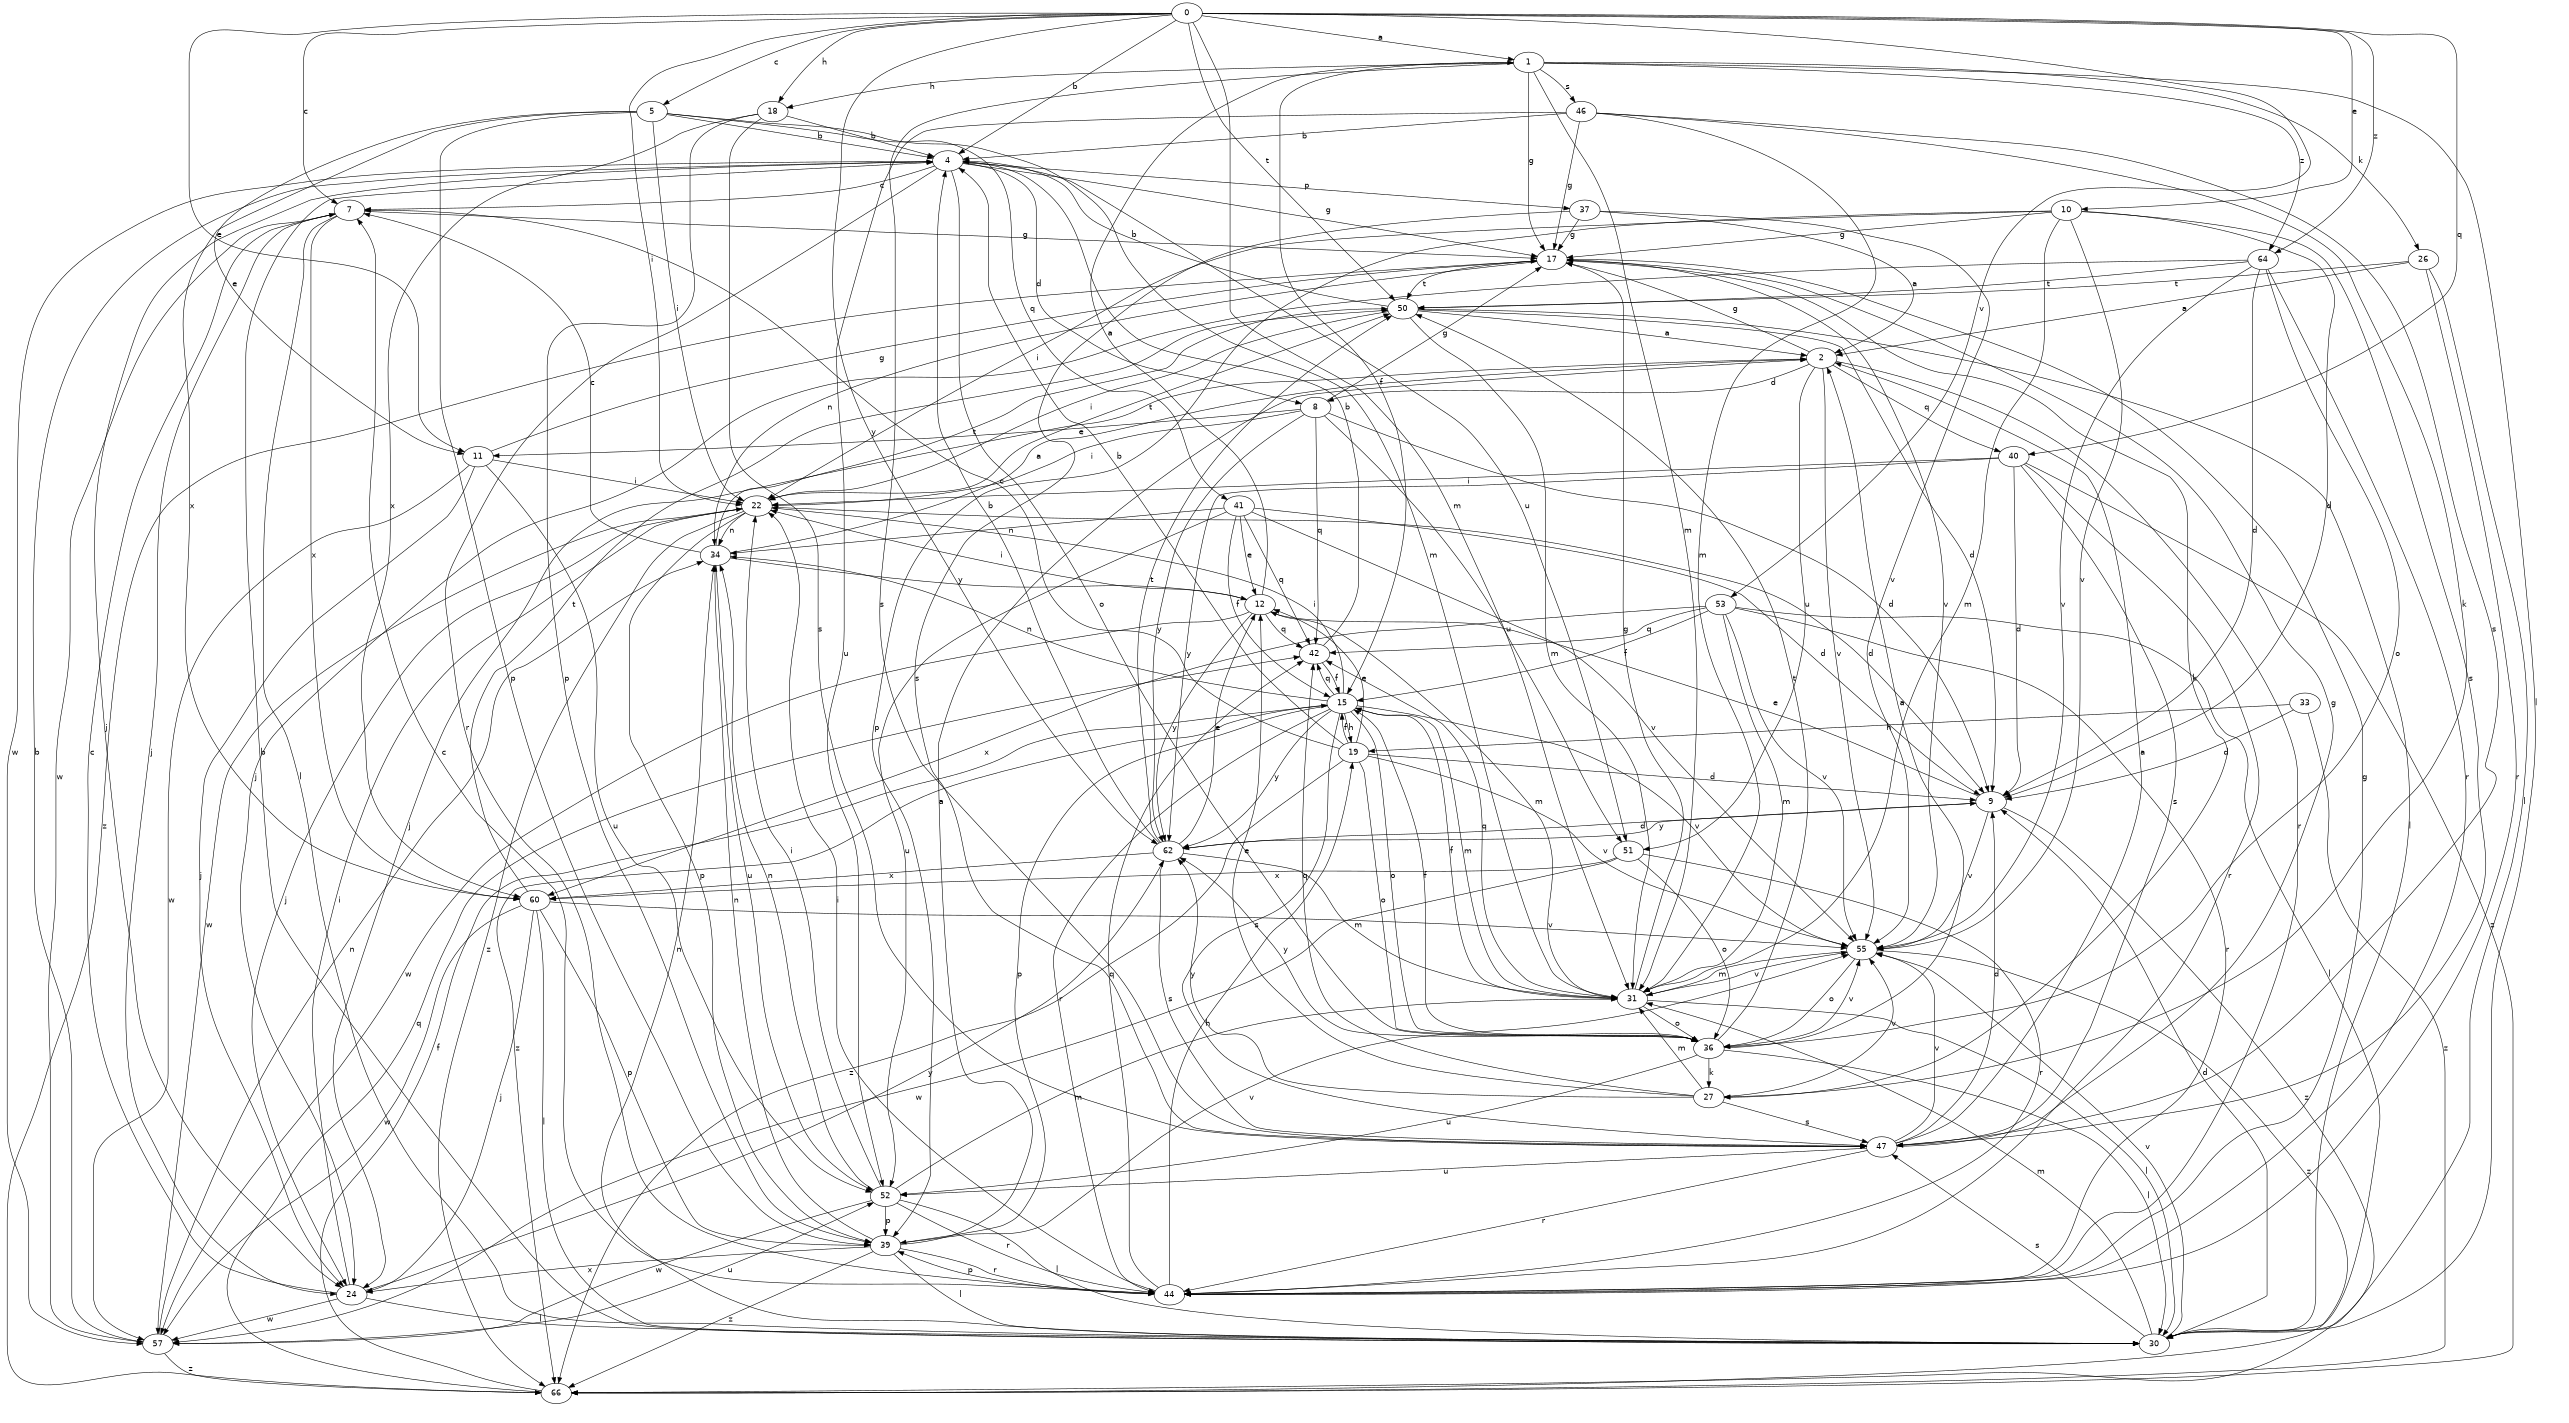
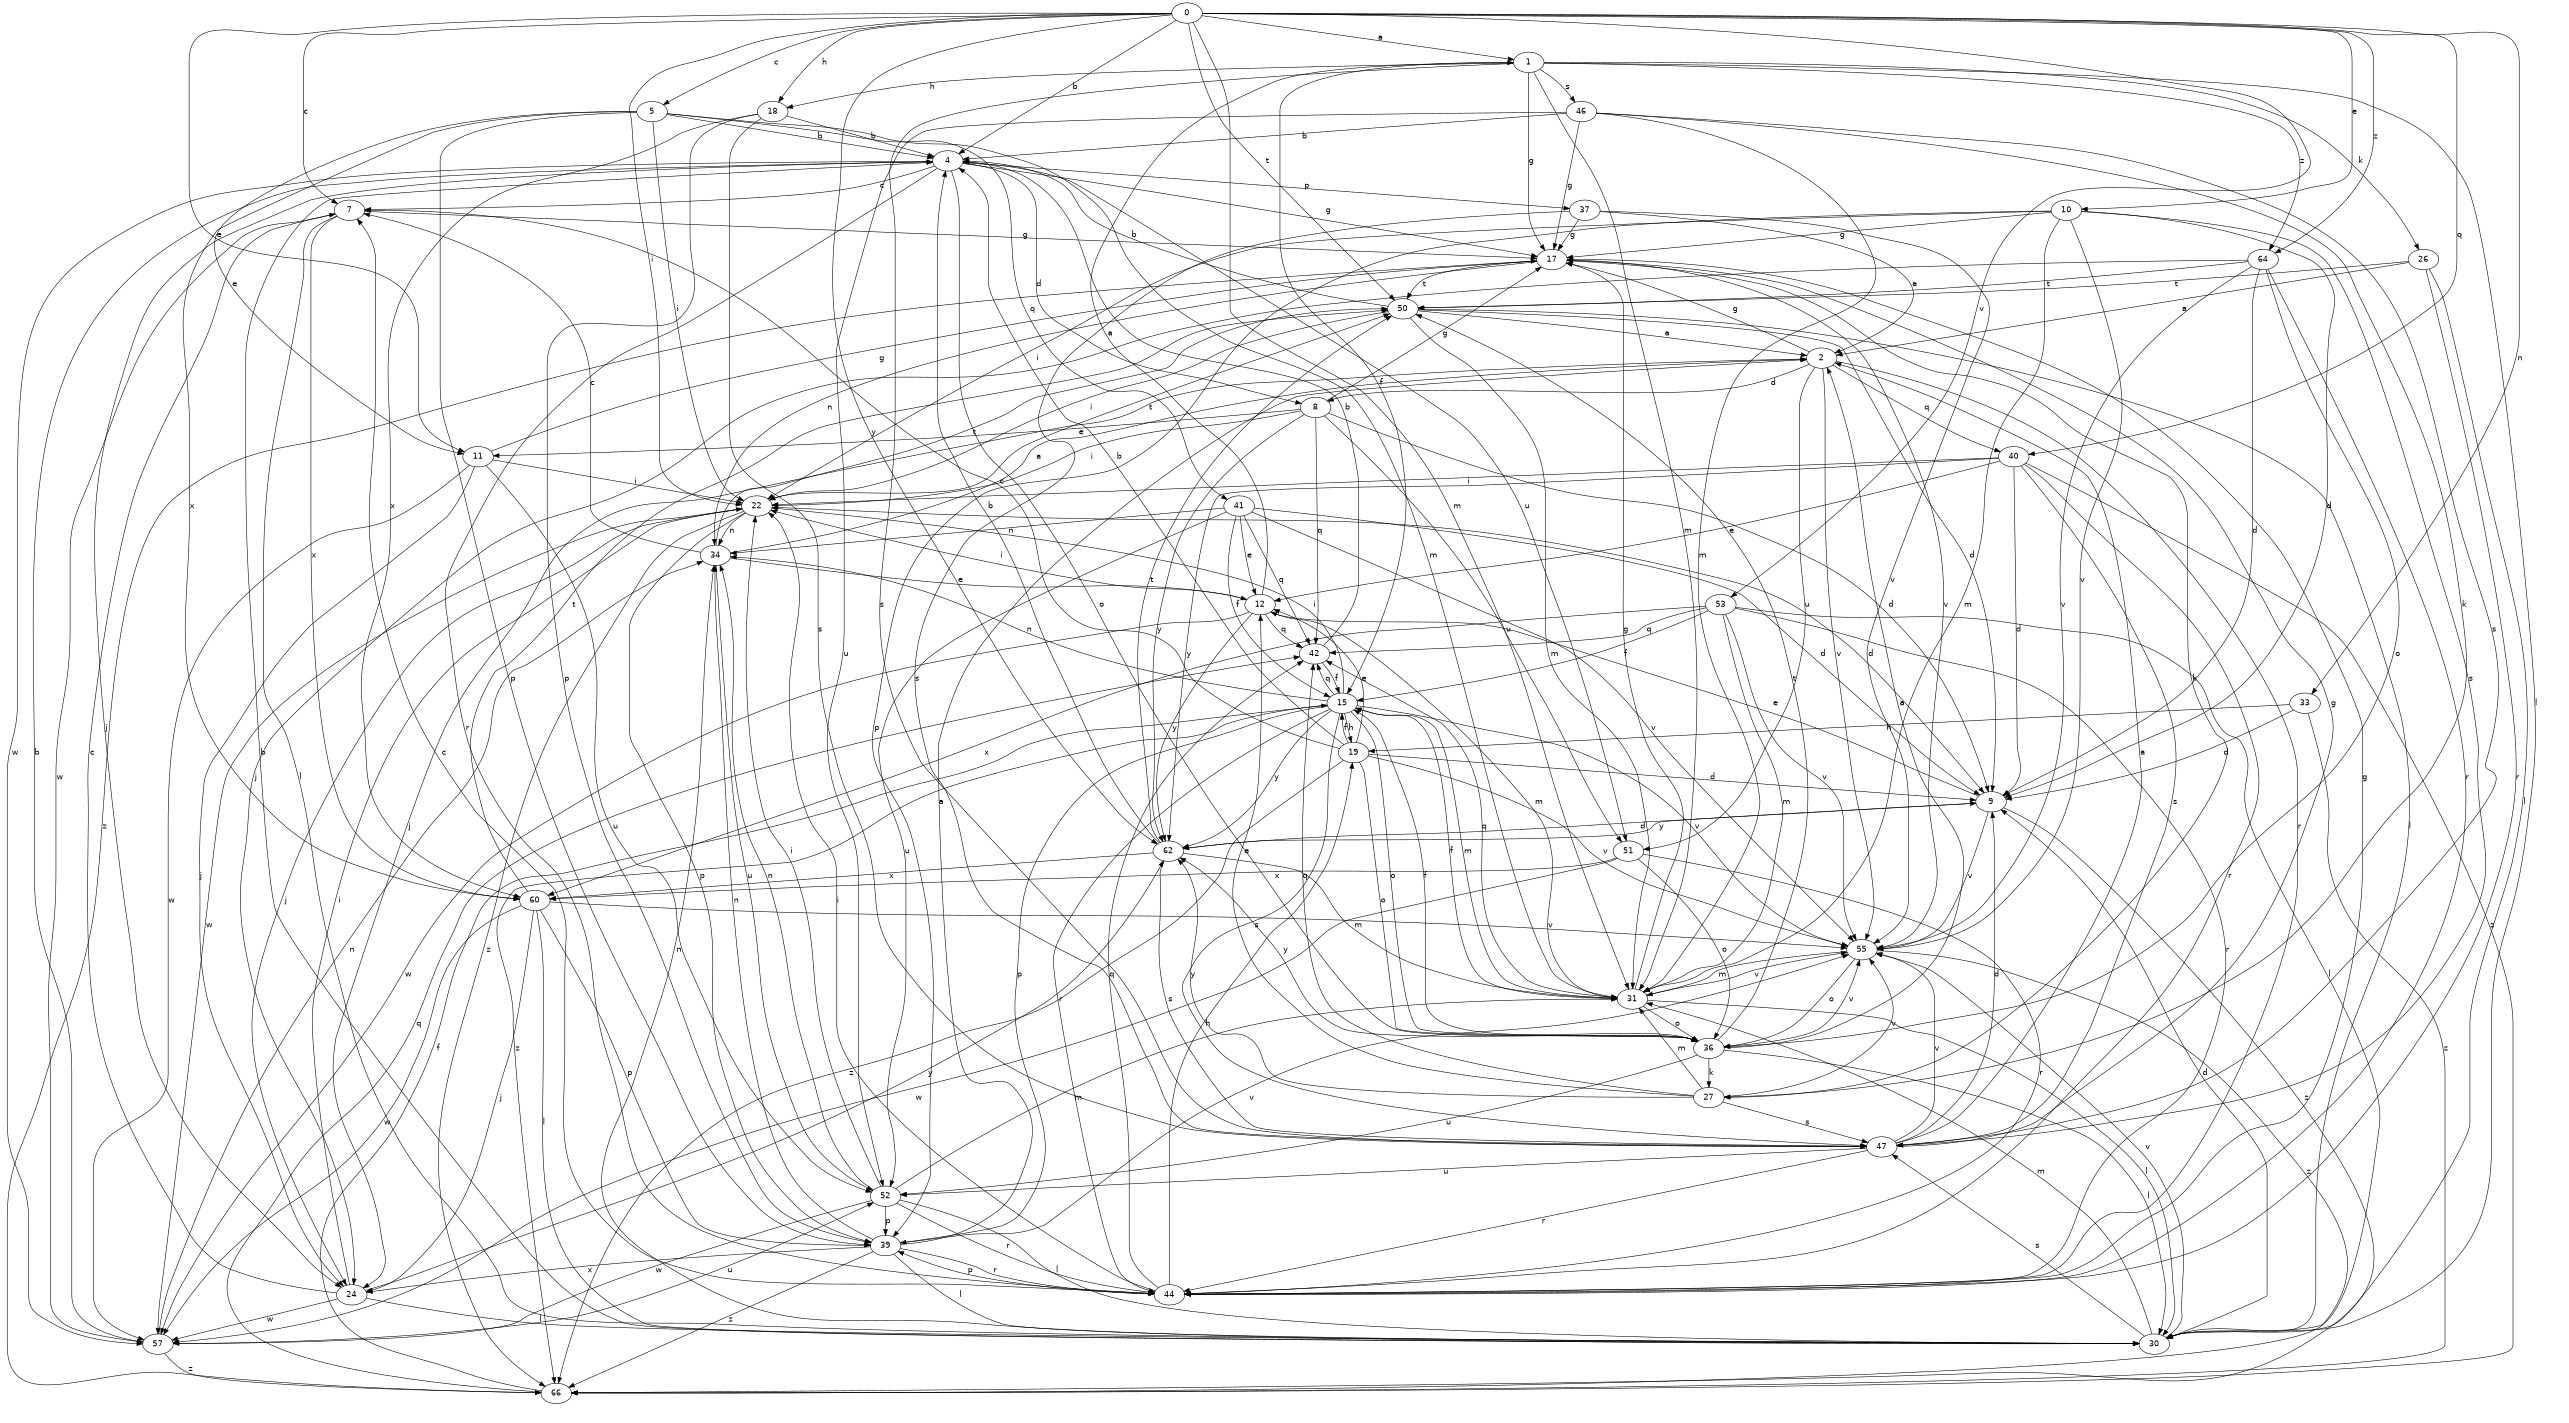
none -> (2364, 30)
(961, 580) -> (961, 580)
(1214, 745) -> (1643, 544)
(147, 770) -> none
